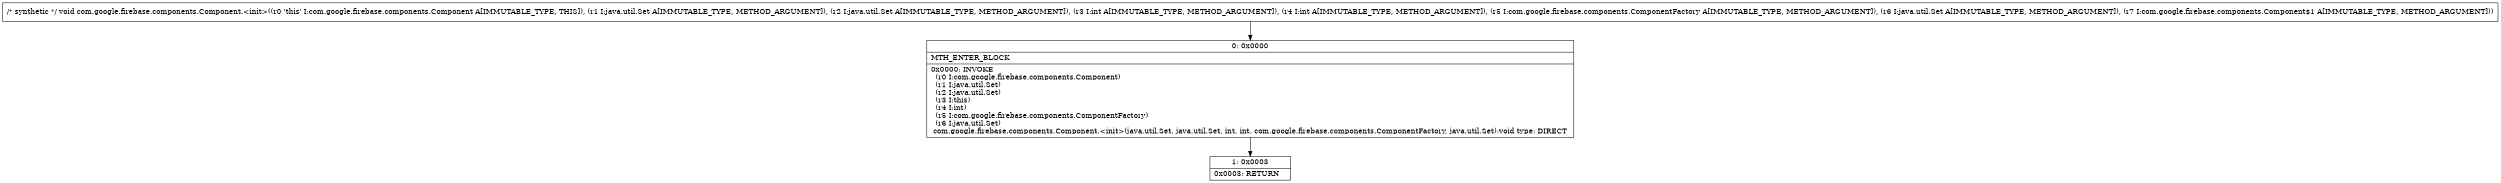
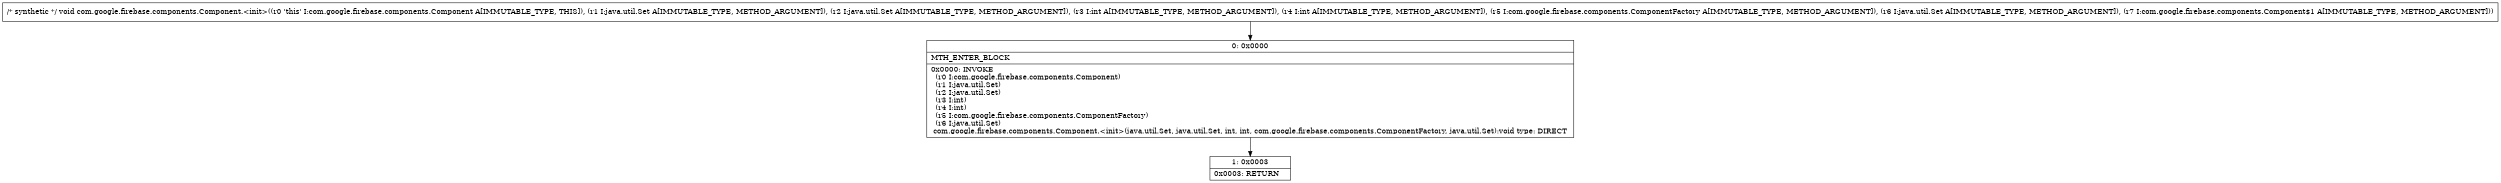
(951, 100) -> (949, 100)
